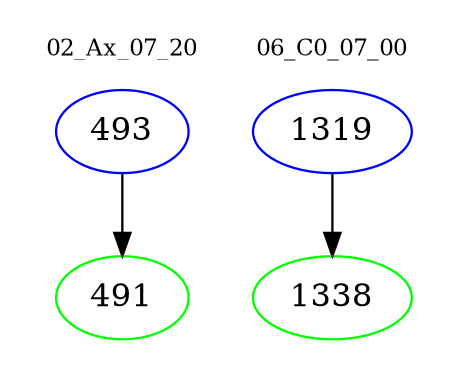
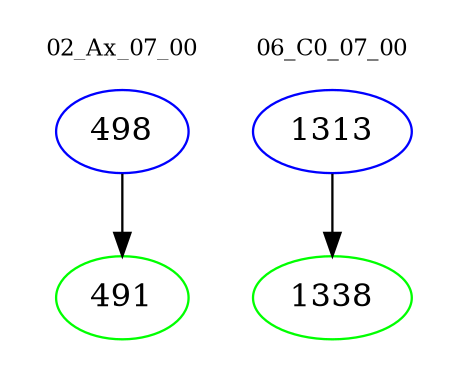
(122, 50) -> (122, 50)
(122, 132) -> (122, 132)
(332, 132) -> (332, 132)
